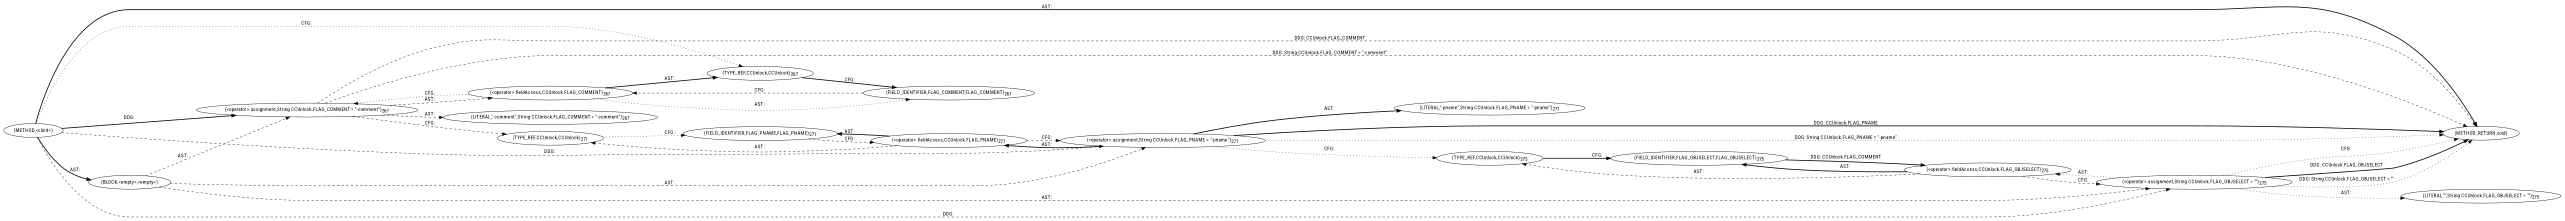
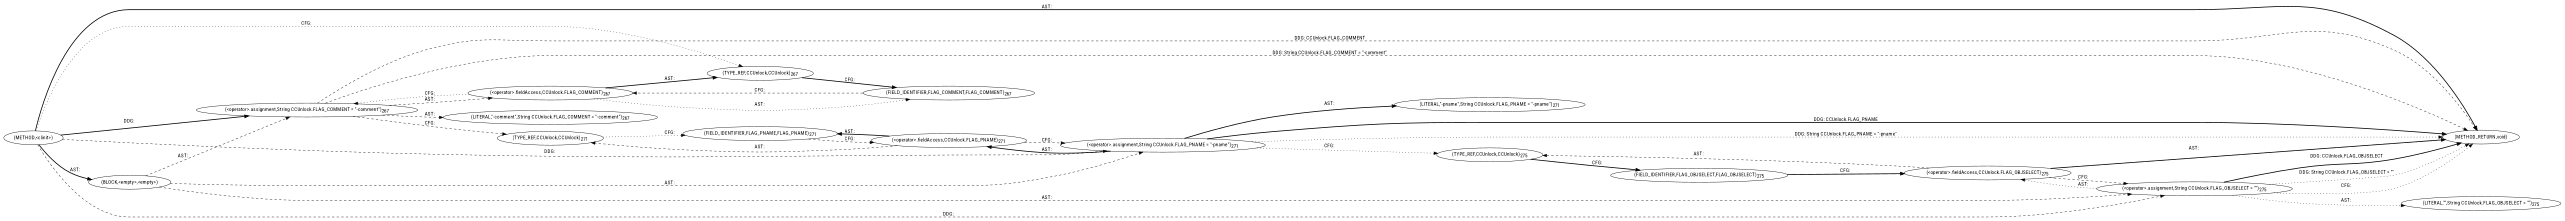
(1846, 157) -> (1846, 170)
(1826, 171) -> (2246, 154)
